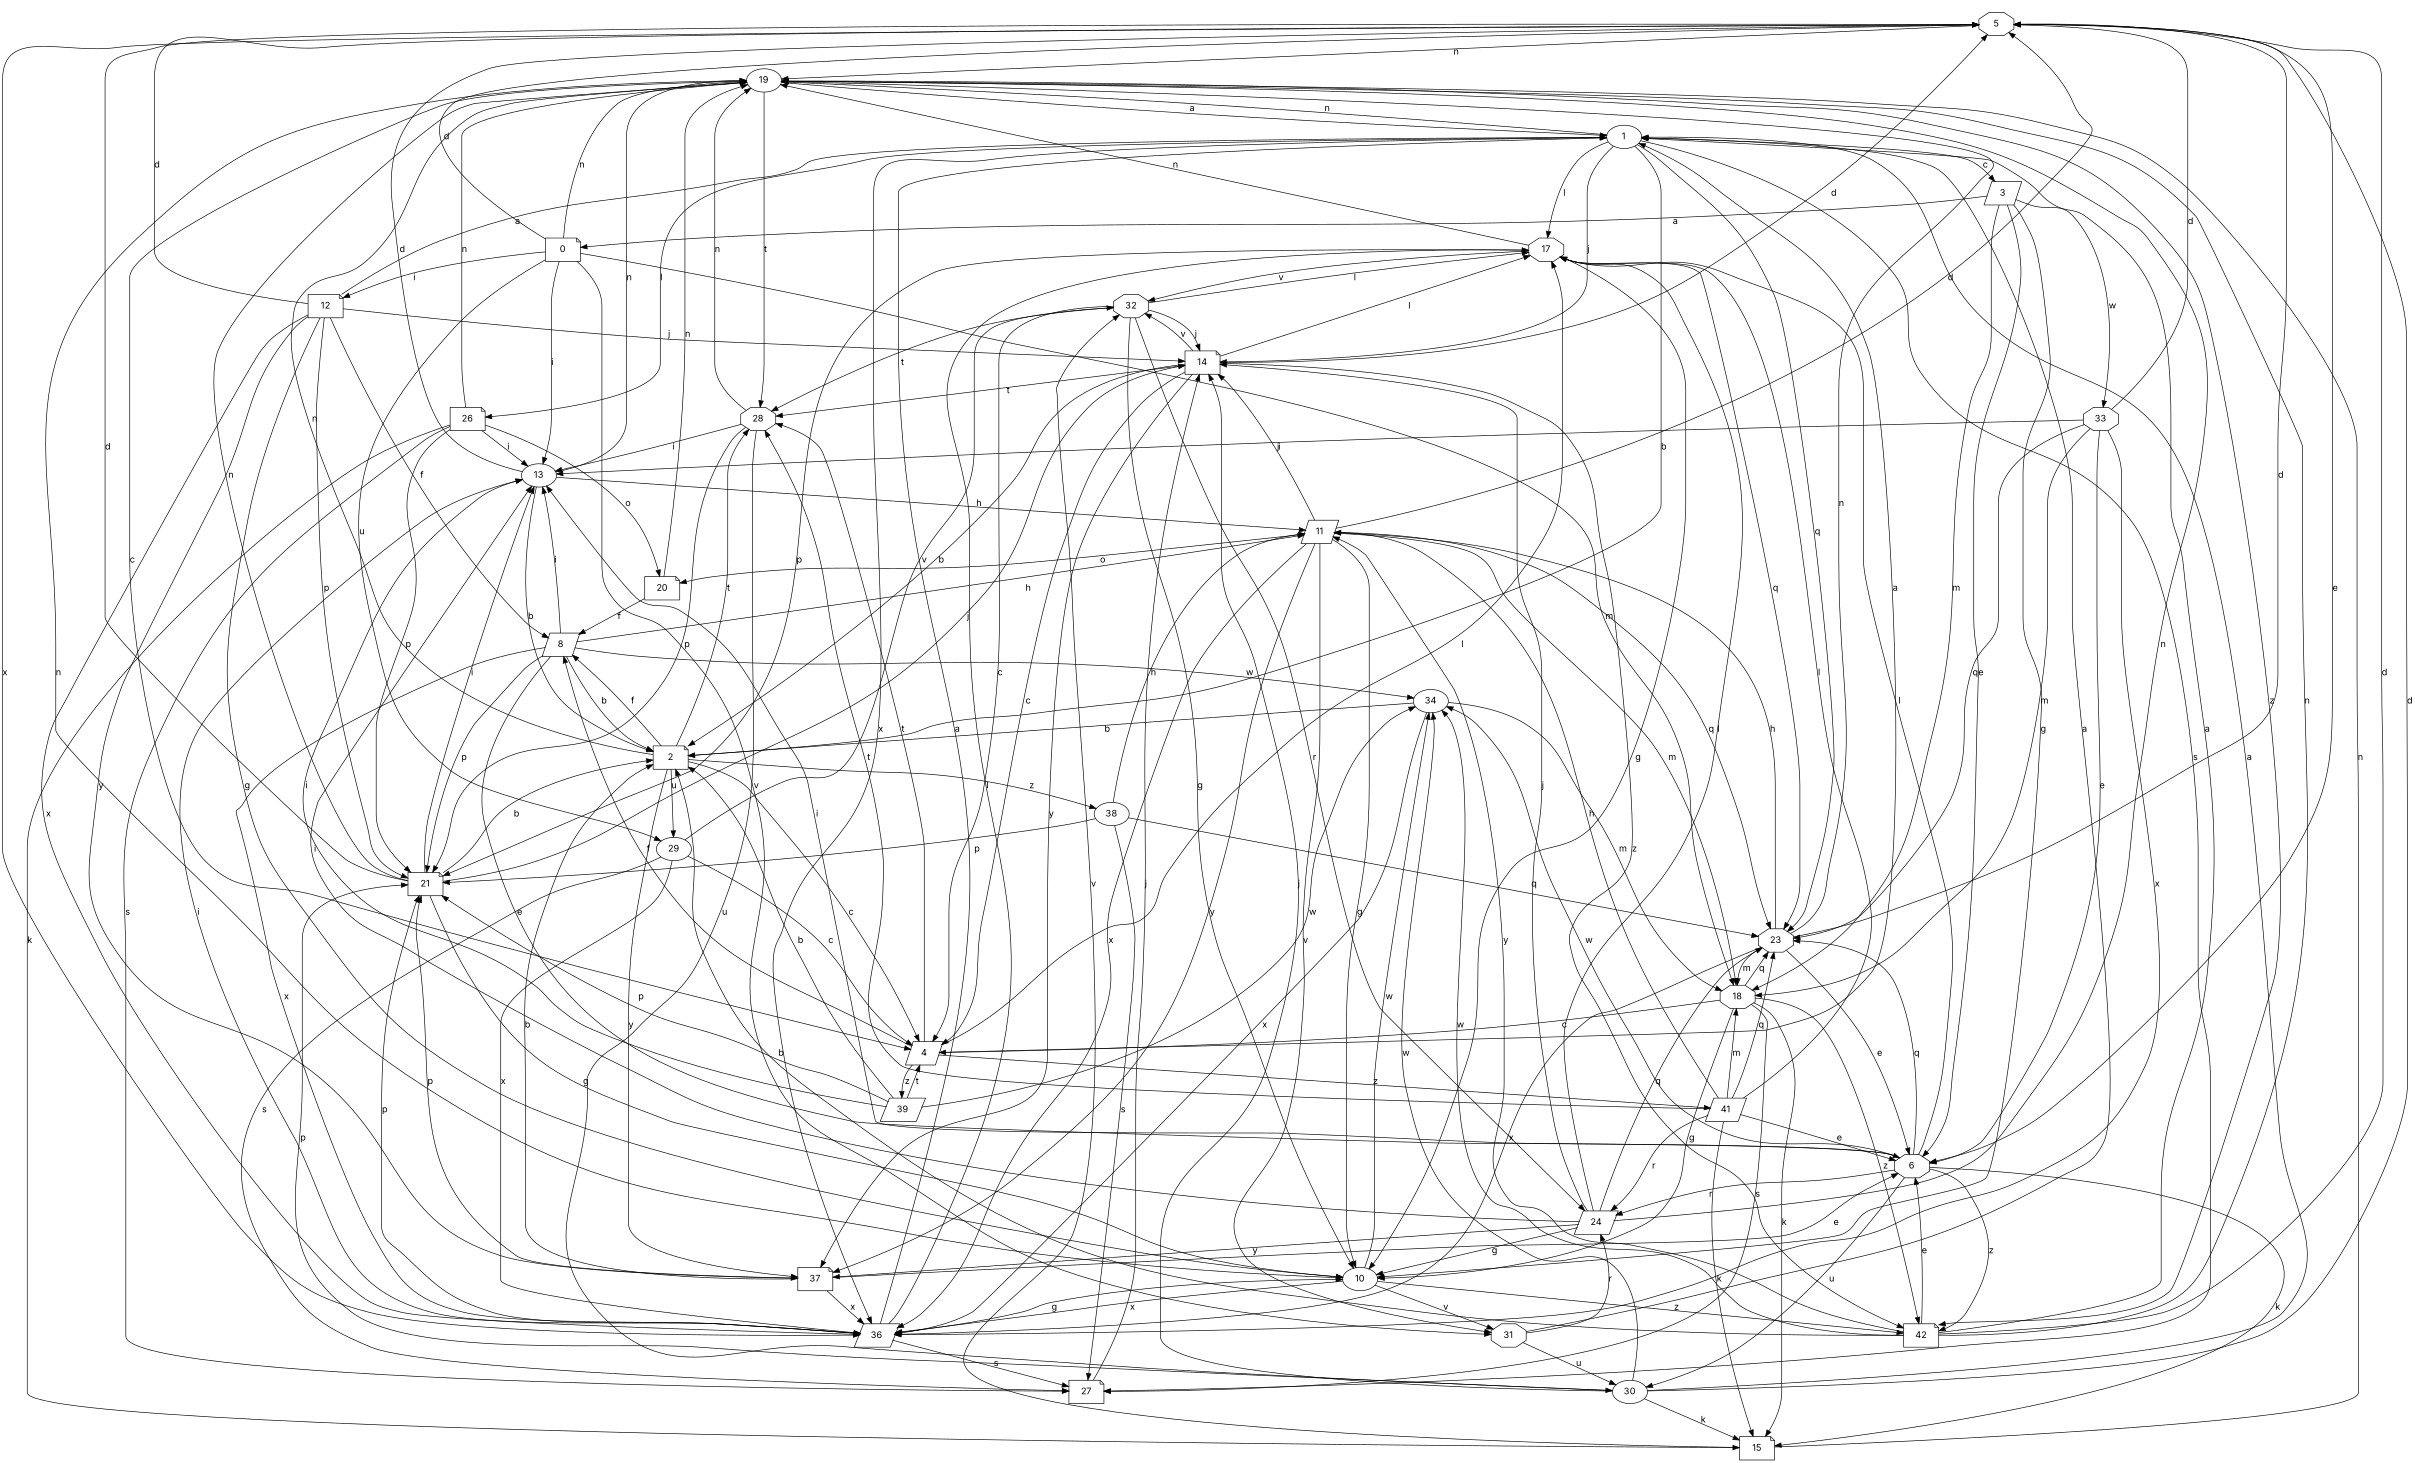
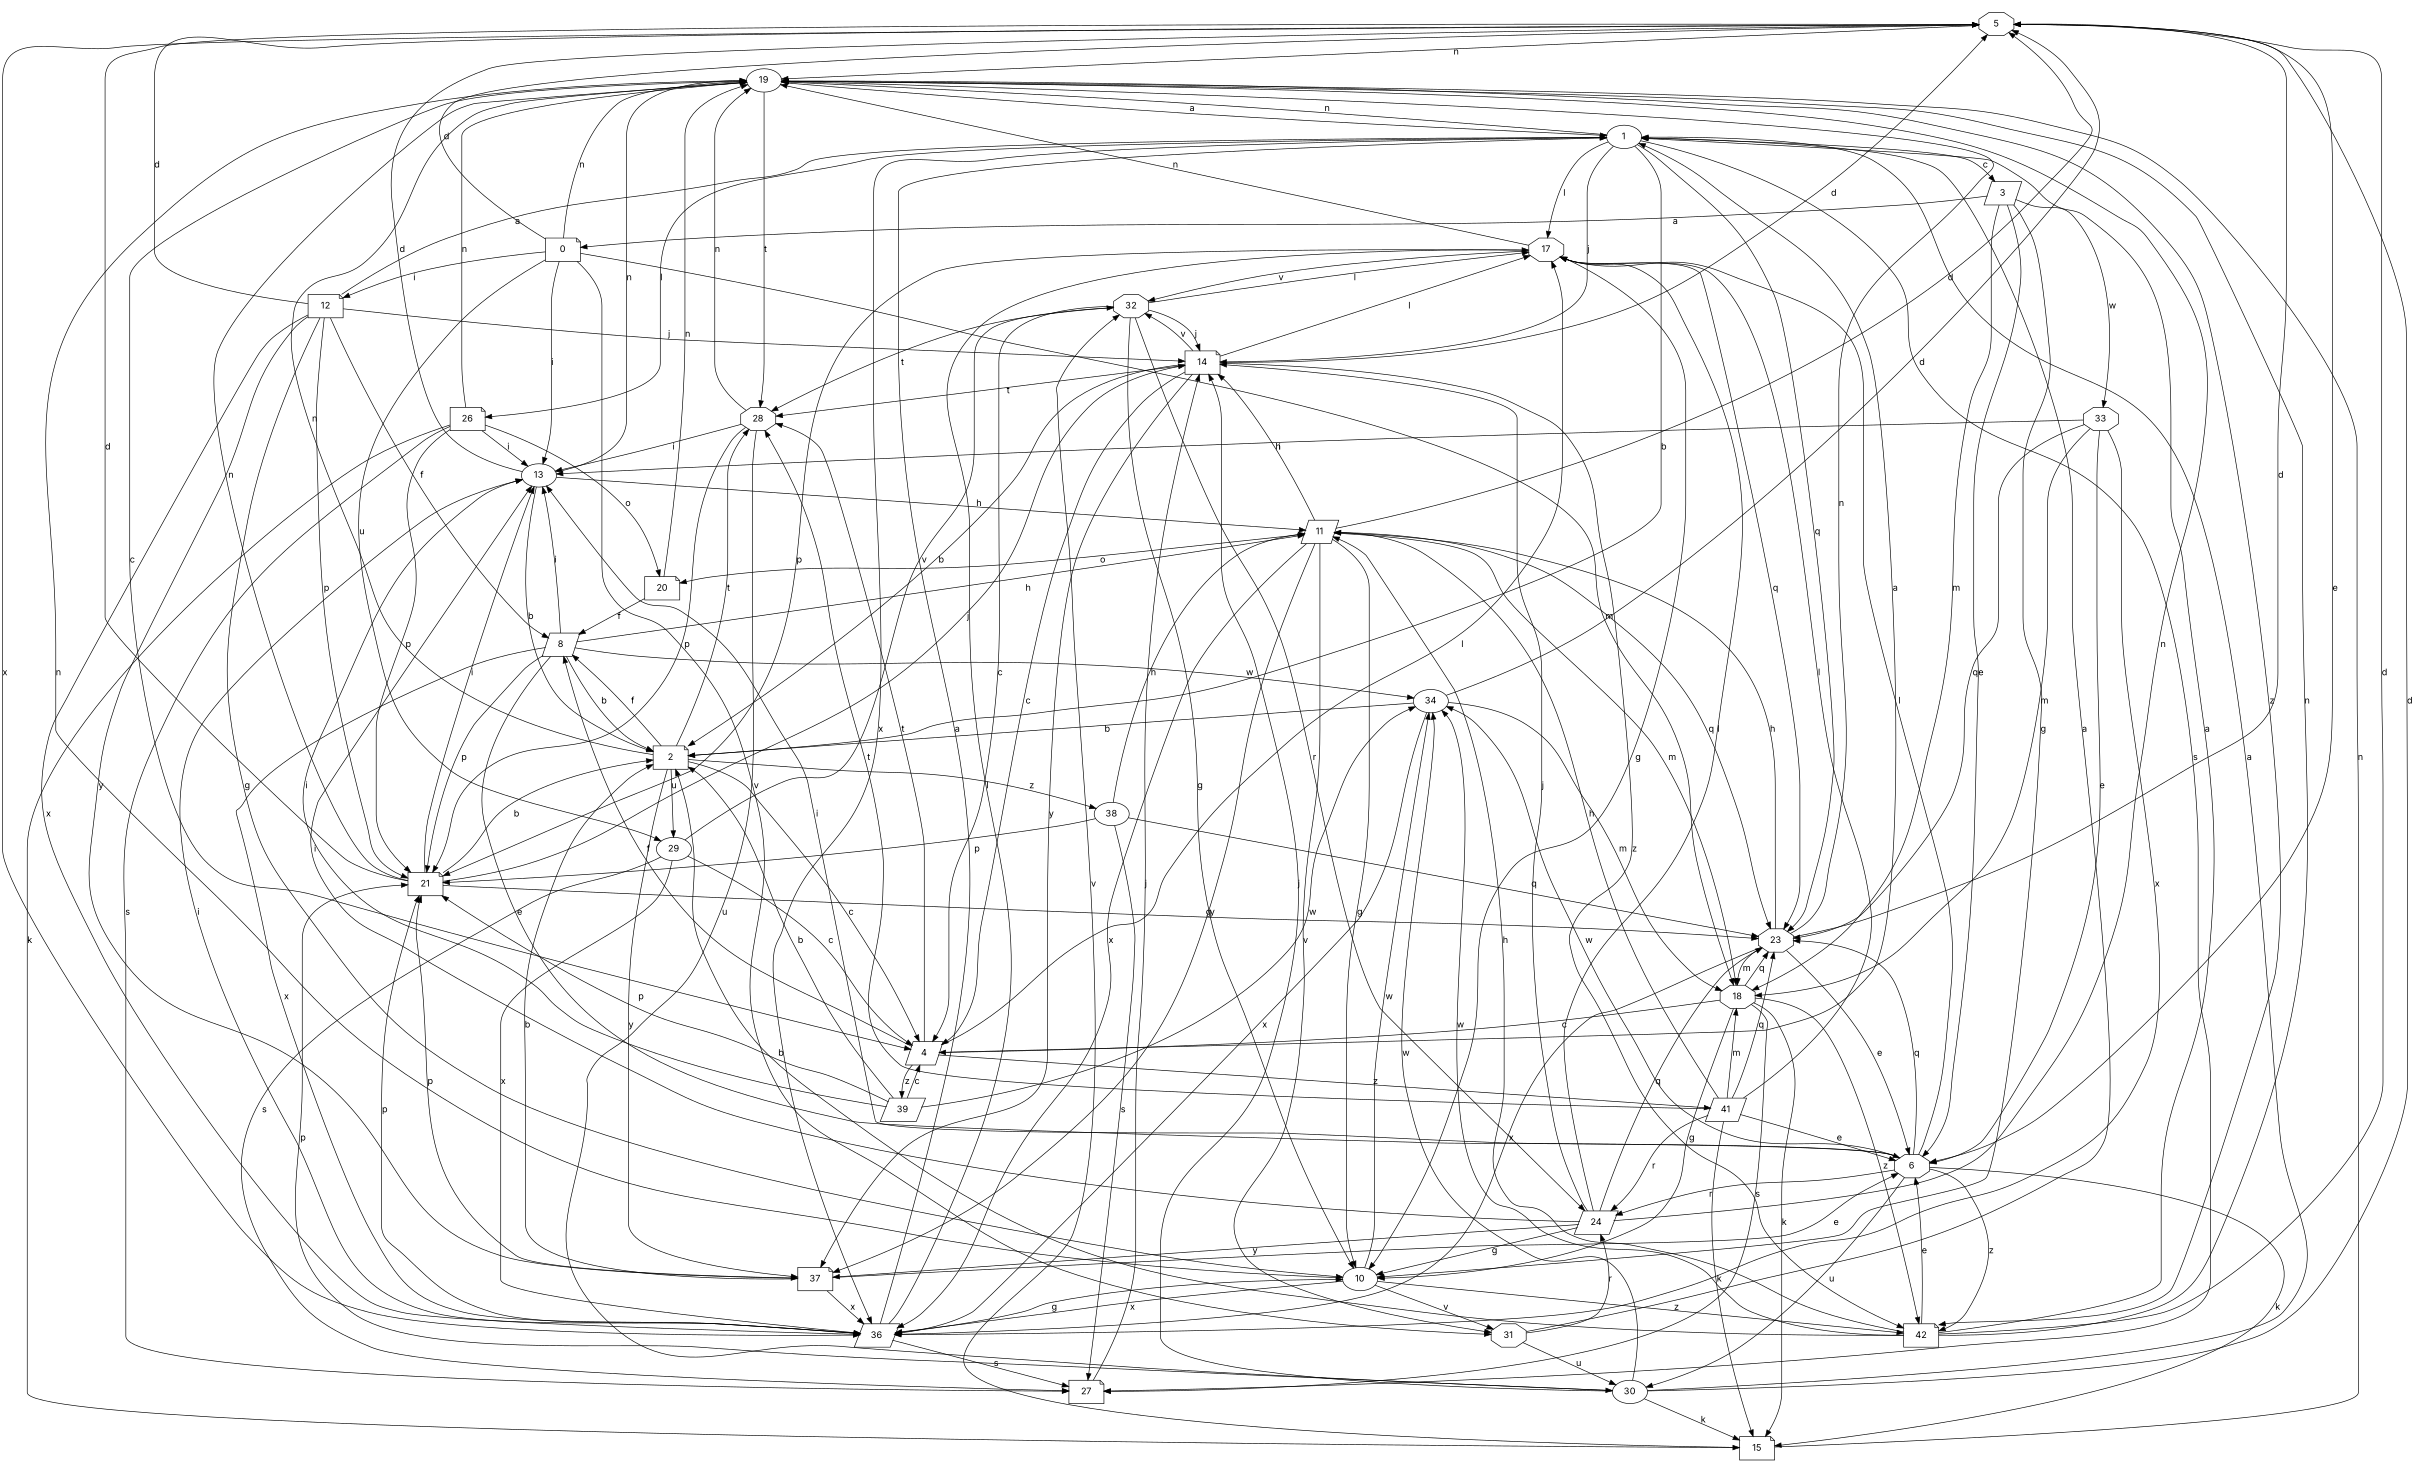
(2188, 161) -> (1859, 411)
(1278, 447) -> (1278, 447)
(1506, 940) -> (1506, 940)
(917, 1082) -> (917, 1082)
(837, 1158) -> (1097, 913)
